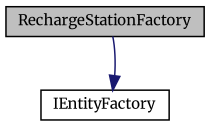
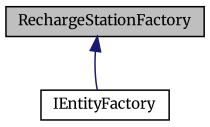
(115, 56) -> (95, 71)
